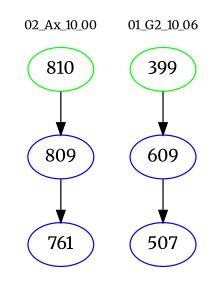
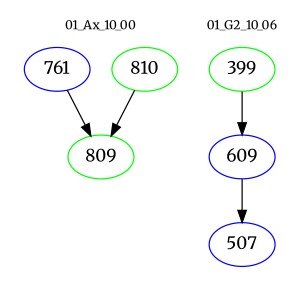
(61, 26) -> (101, 26)
(61, 157) -> (101, 157)
(61, 195) -> (76, 108)
